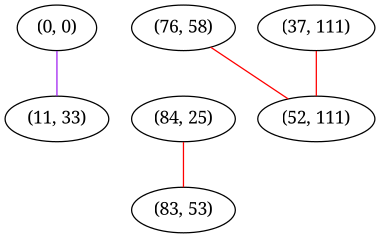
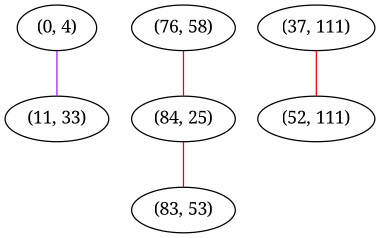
(57, 28) -> (57, 28)
(249, 73) -> (183, 74)
